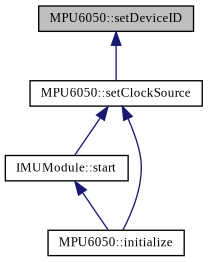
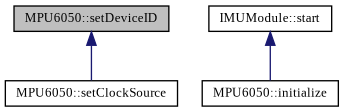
(87, 137) -> none
(141, 175) -> none
